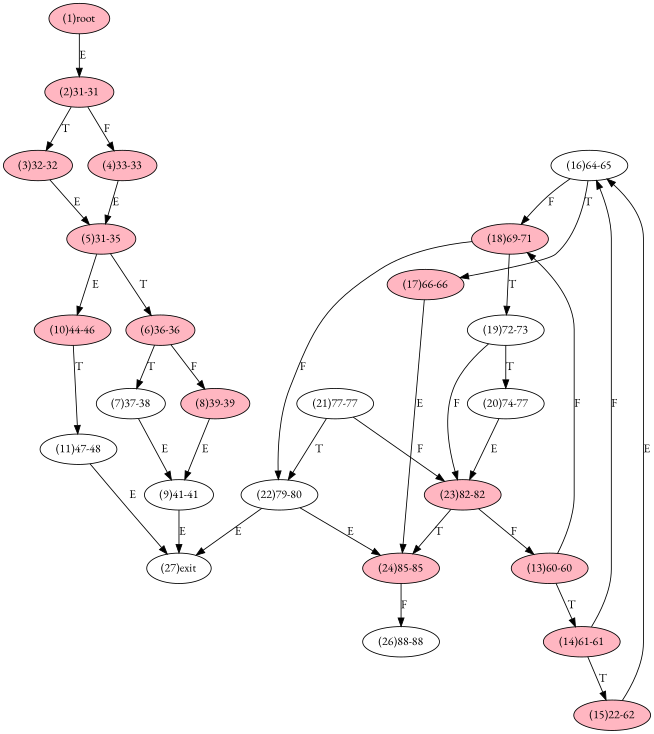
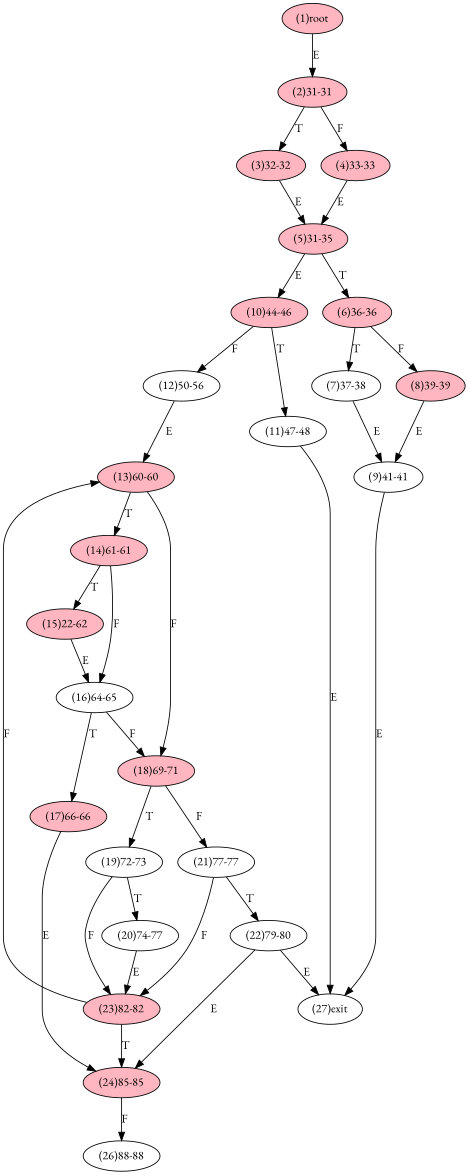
(327, 314) -> (184, 813)
none -> (182, 386)
